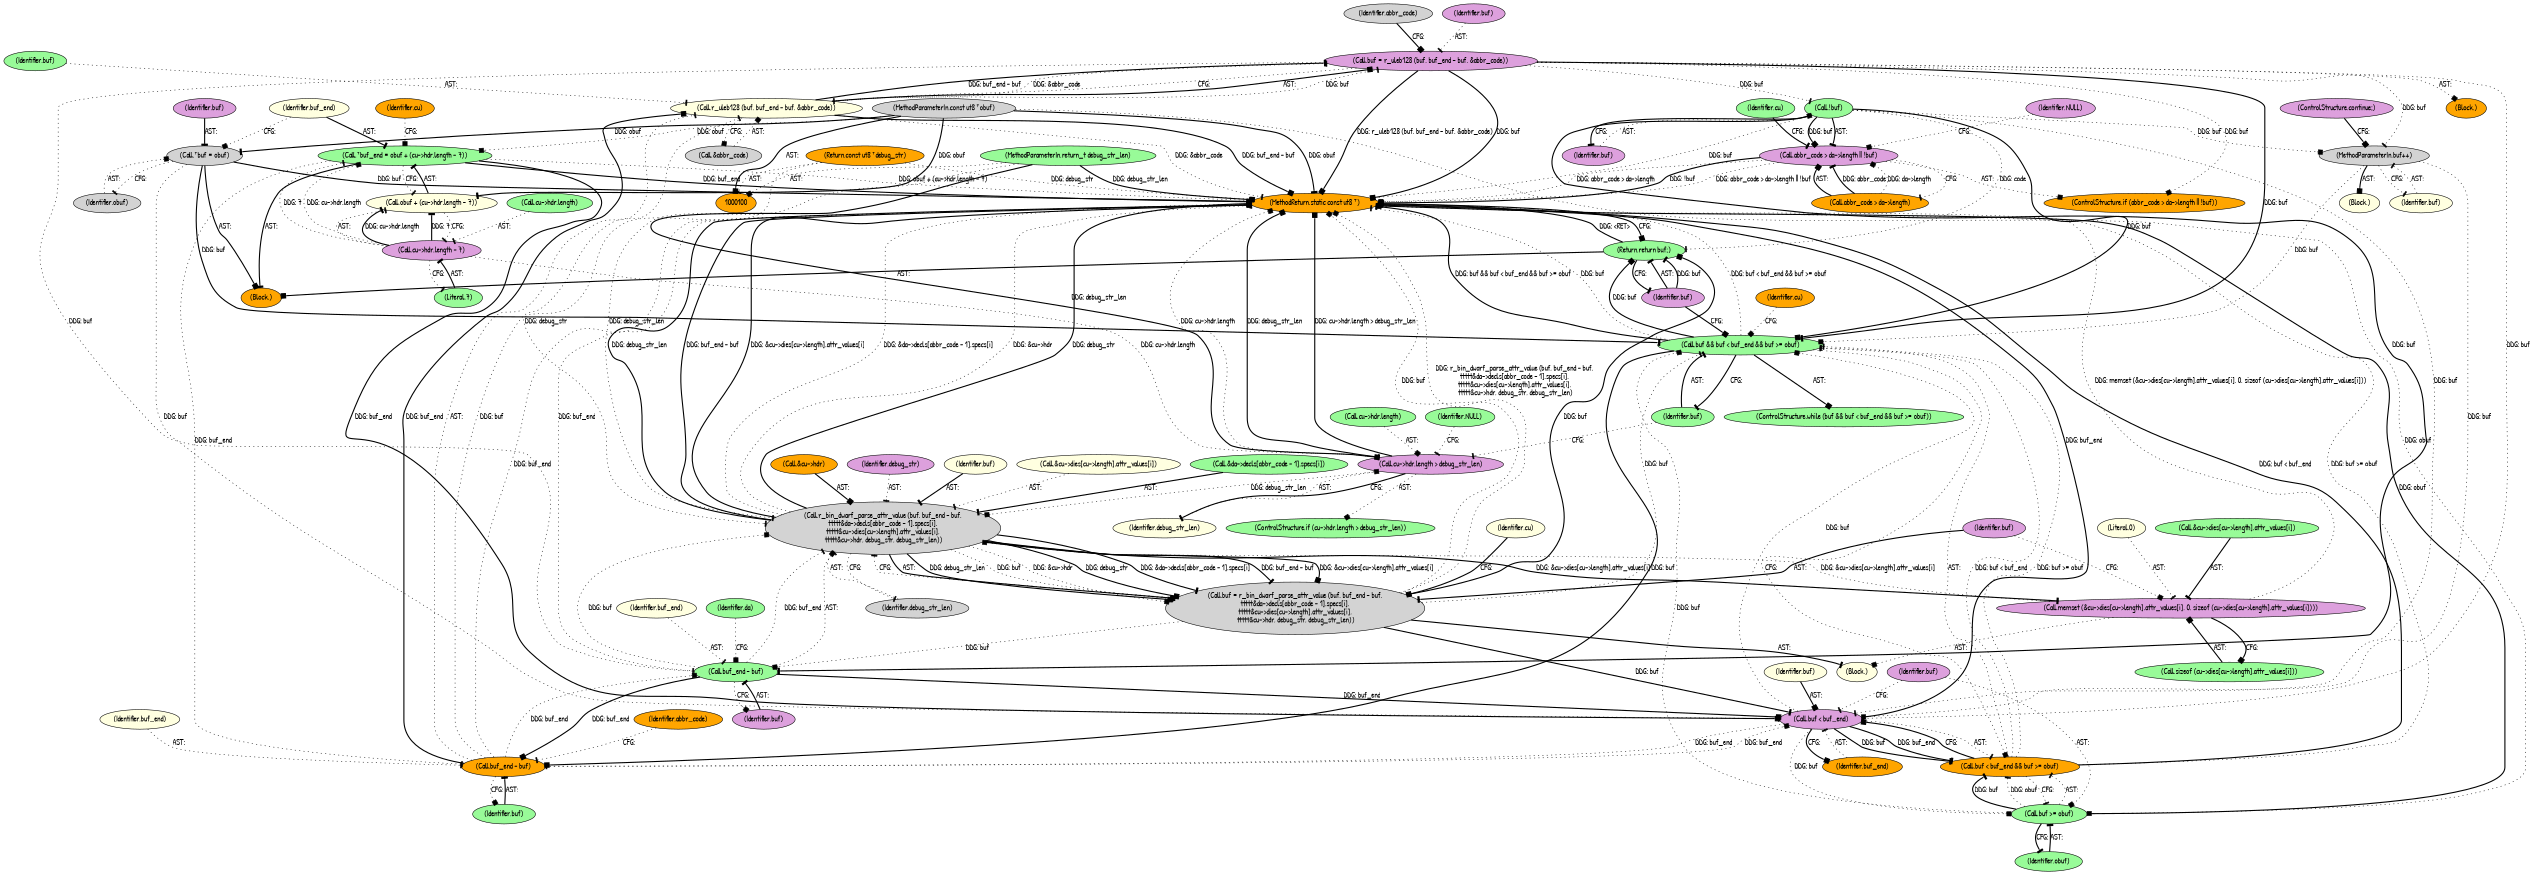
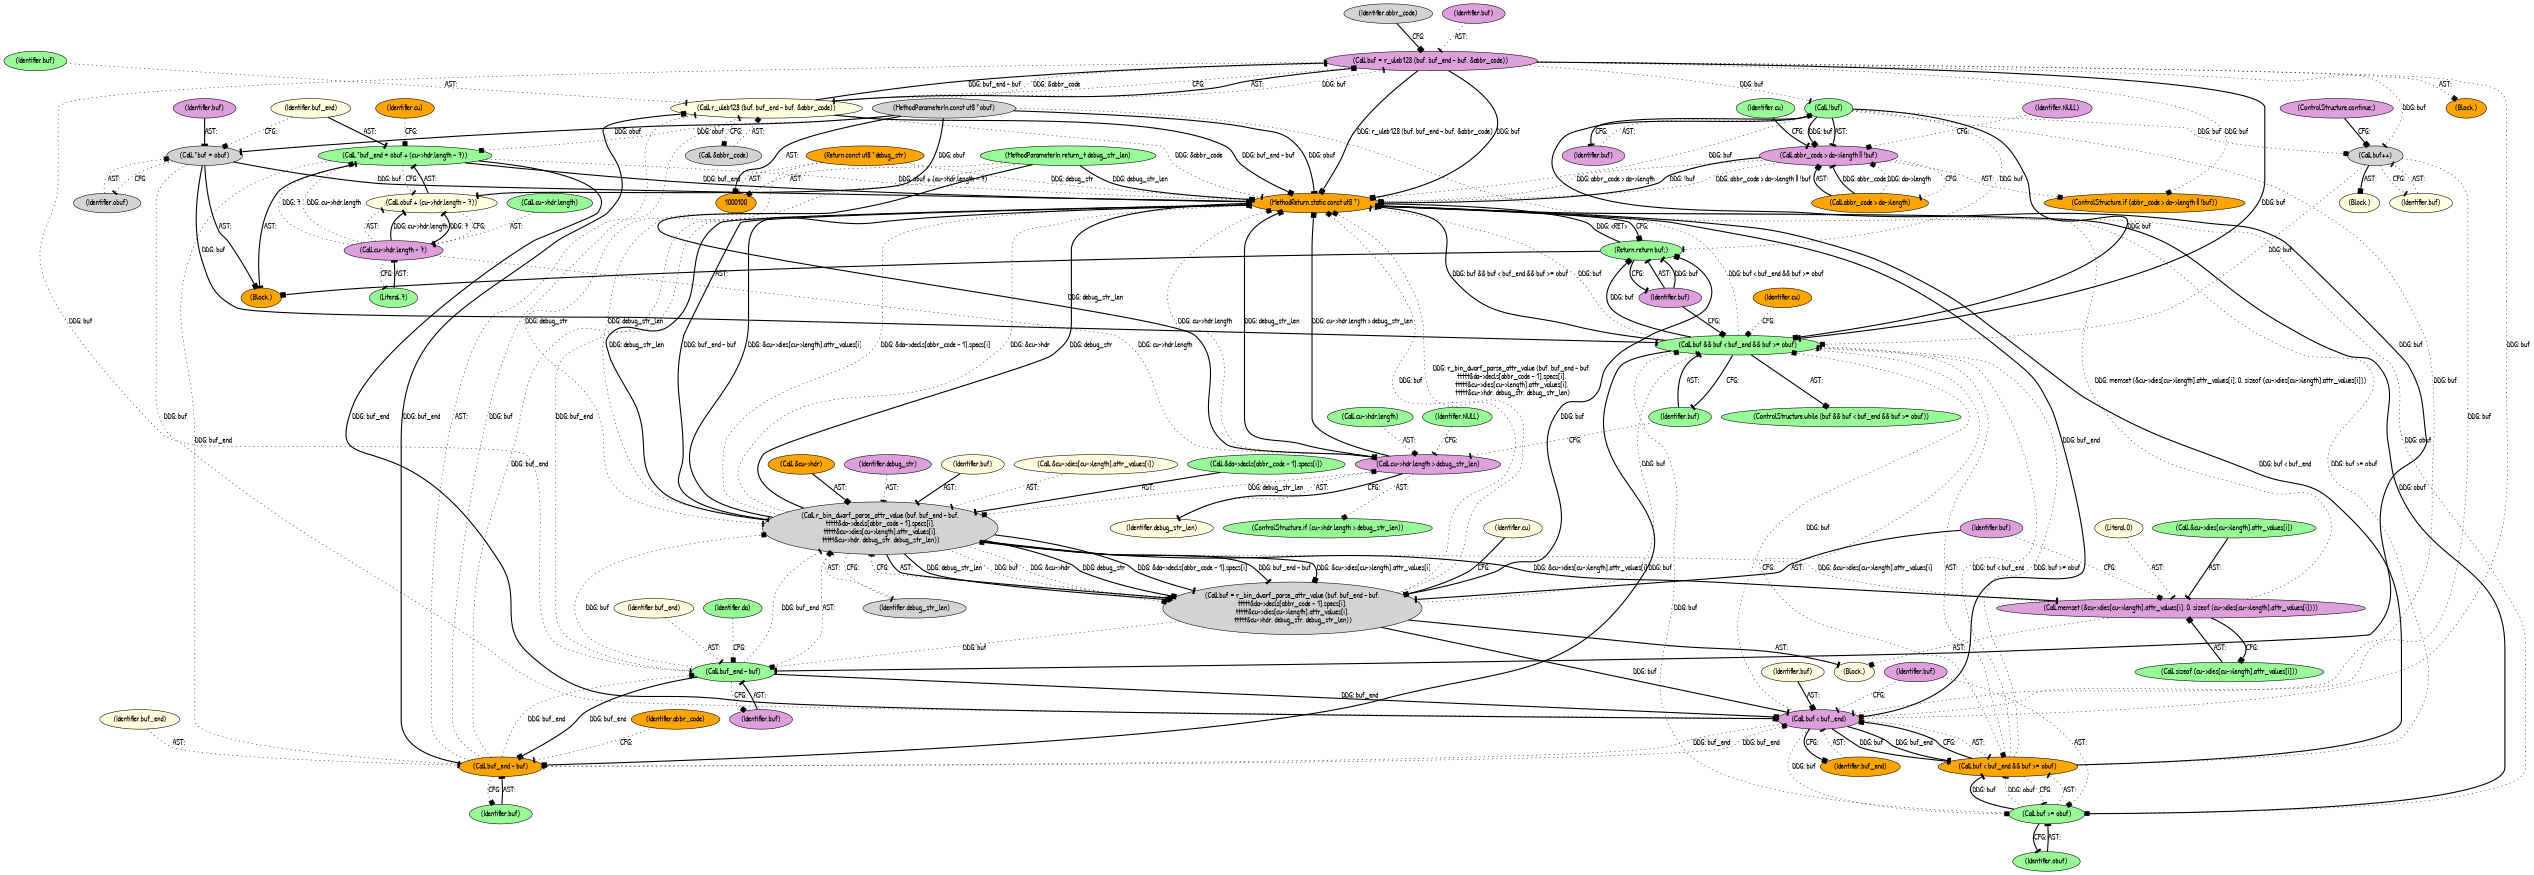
(2374, 156) -> (2375, 156)
(2013, 179) -> (2011, 179)
